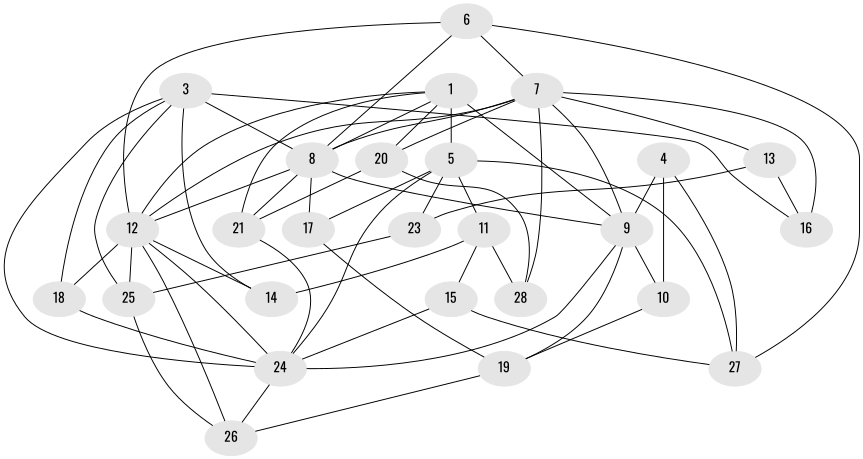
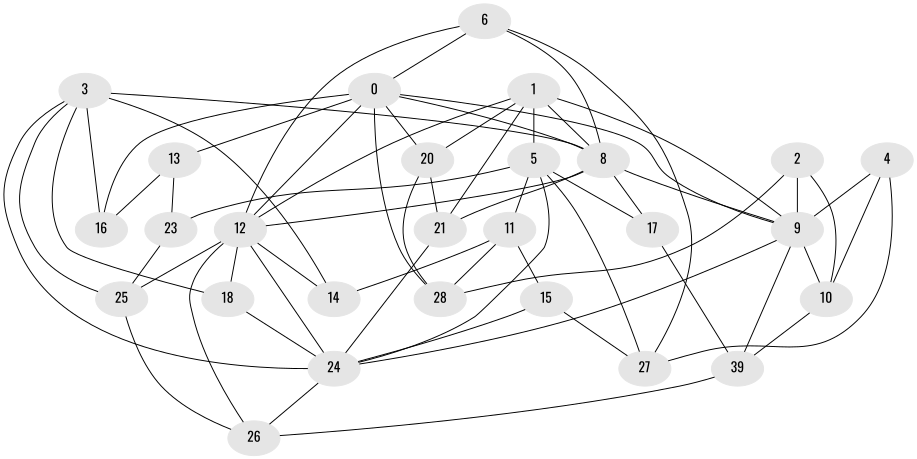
(537, 91) -> (375, 91)
none -> (797, 160)
(504, 369) -> (738, 369)
